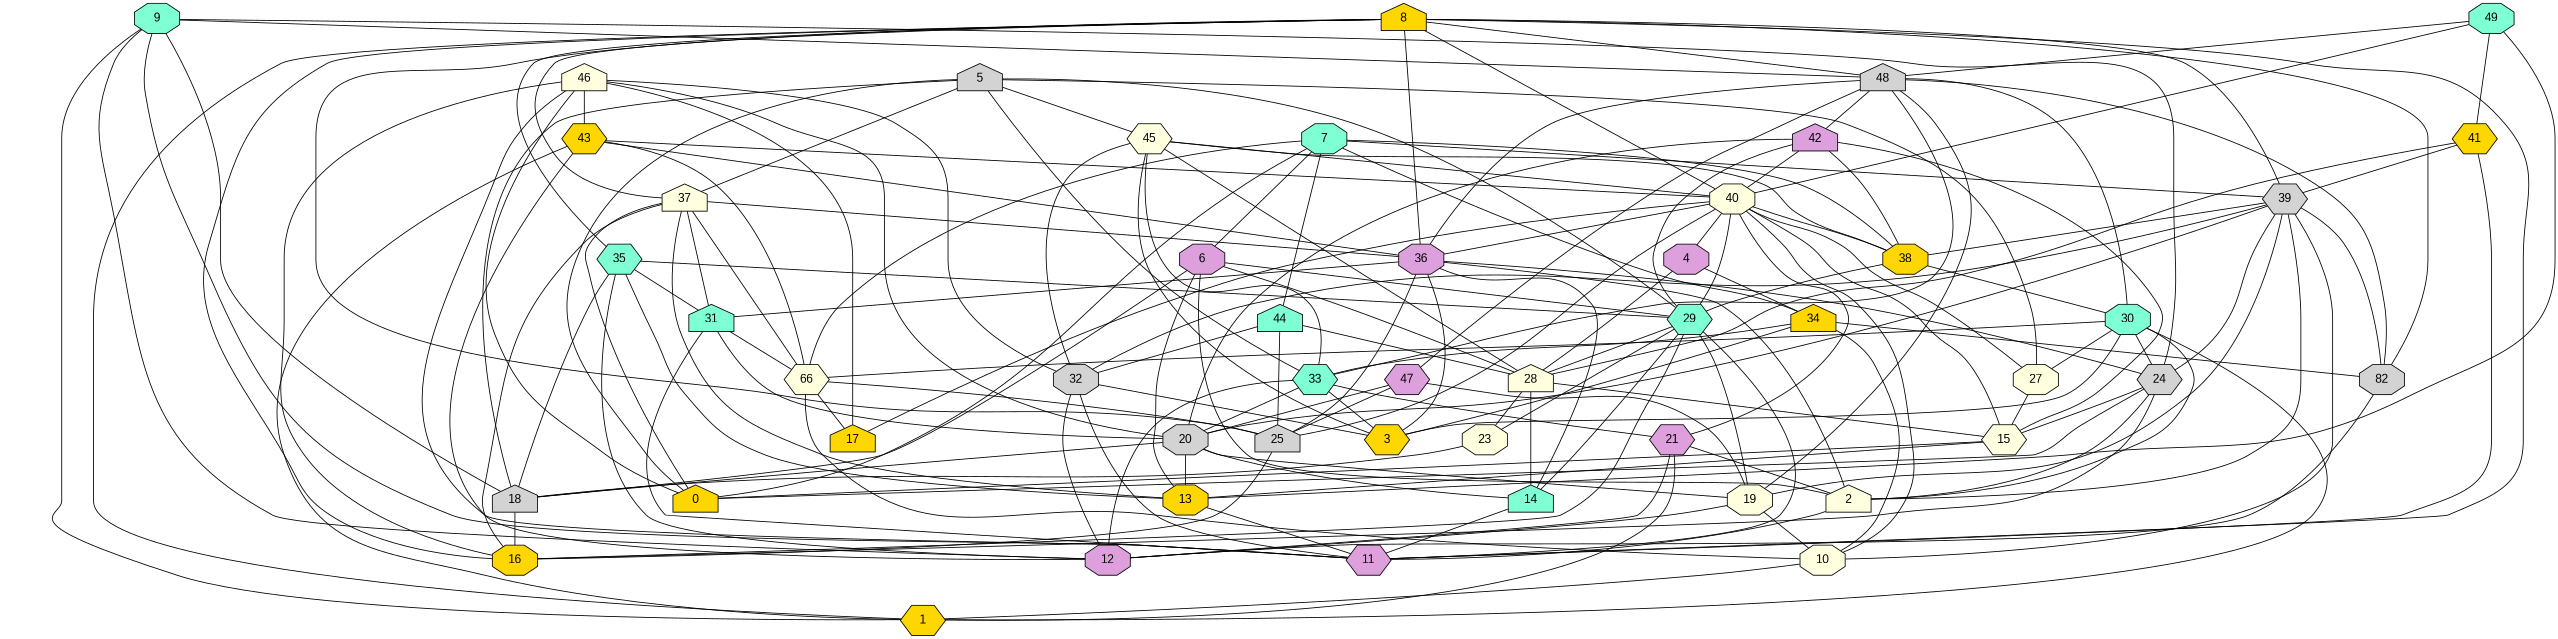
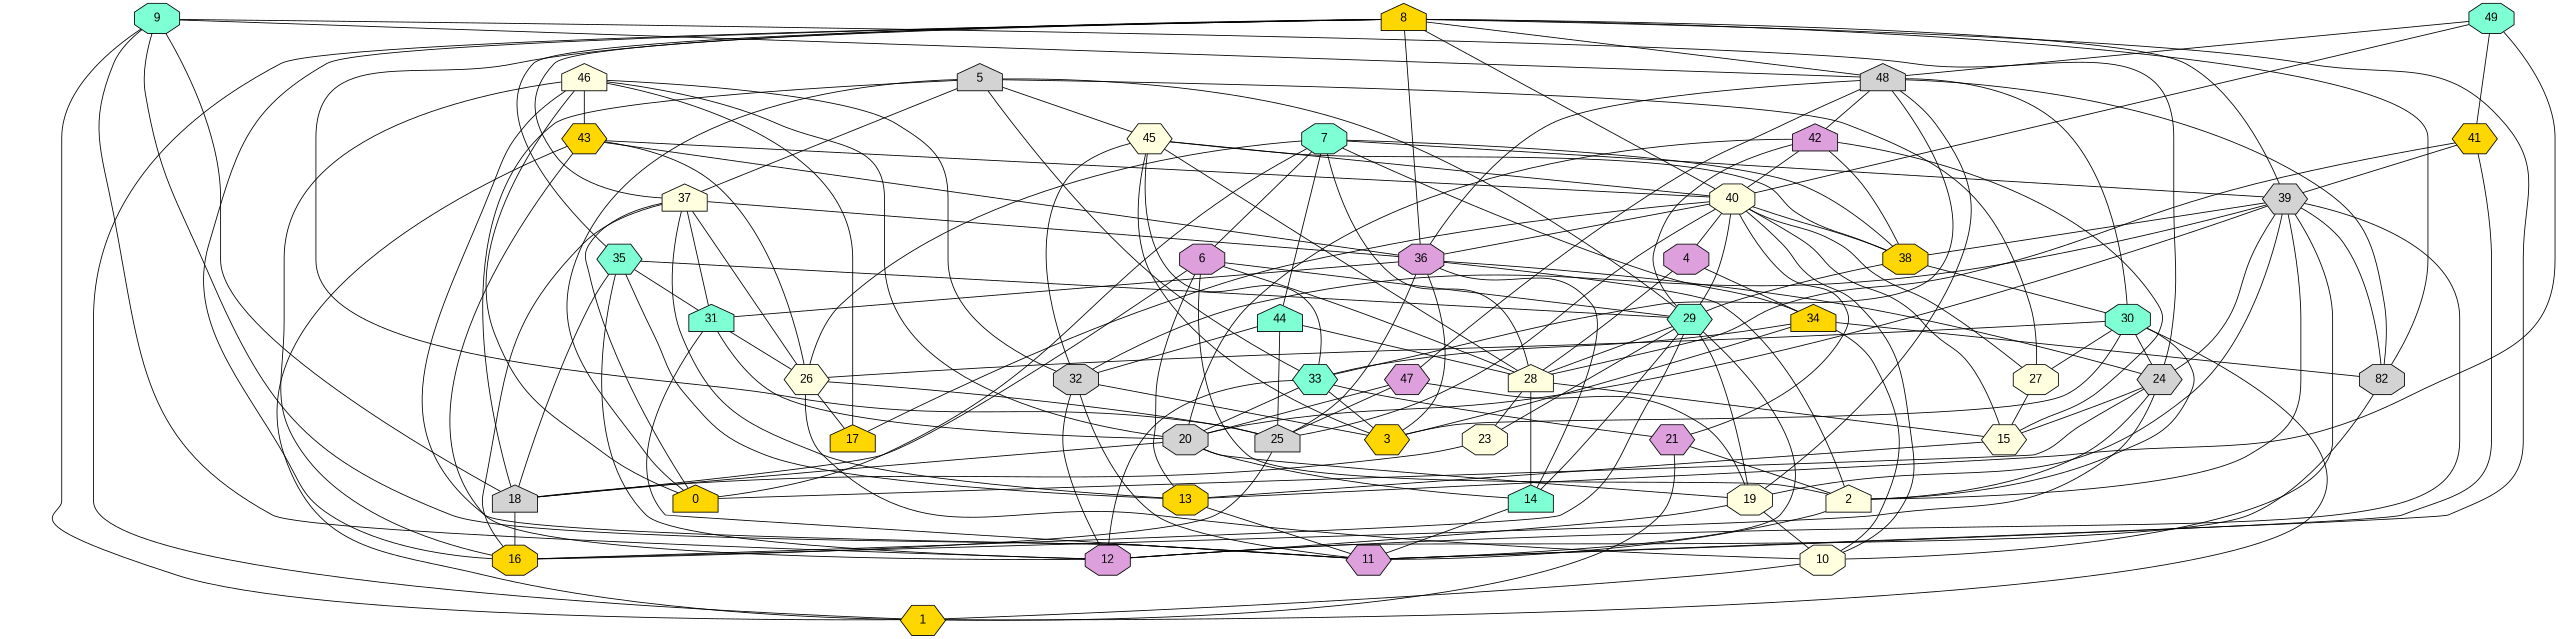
none -> (1390, 273)
(807, 380) -> (807, 380)
(1414, 468) -> none
(1186, 469) -> none
(1419, 536) -> (1977, 527)
